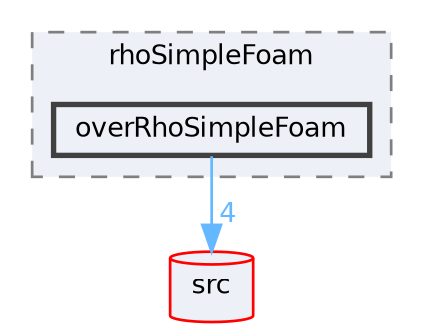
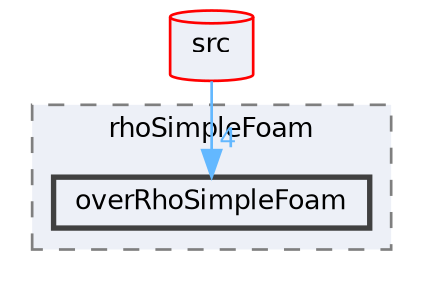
(212, 194) -> (212, 123)
